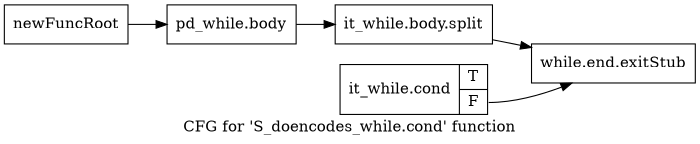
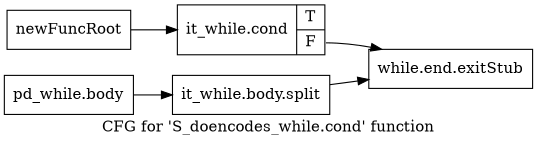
(142, 24) -> (149, 30)
